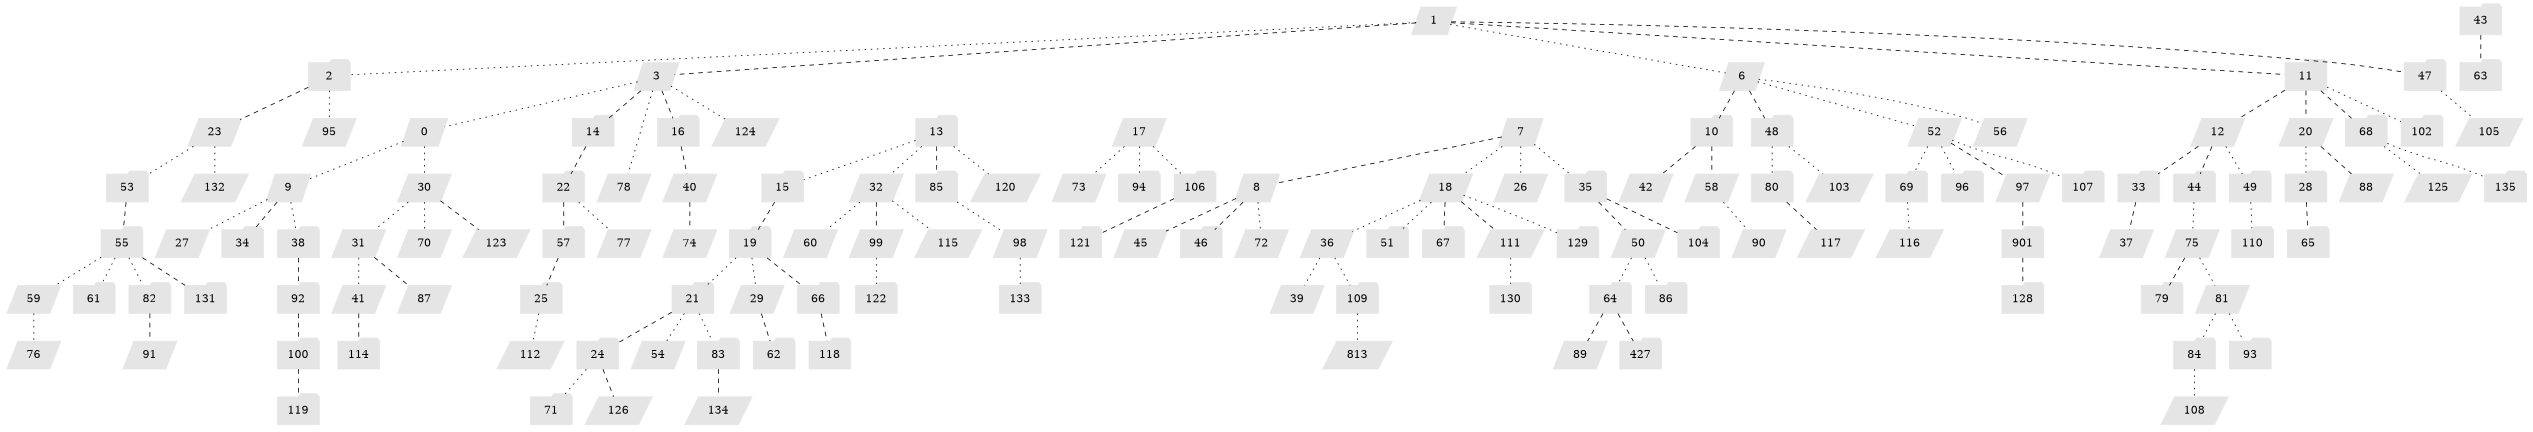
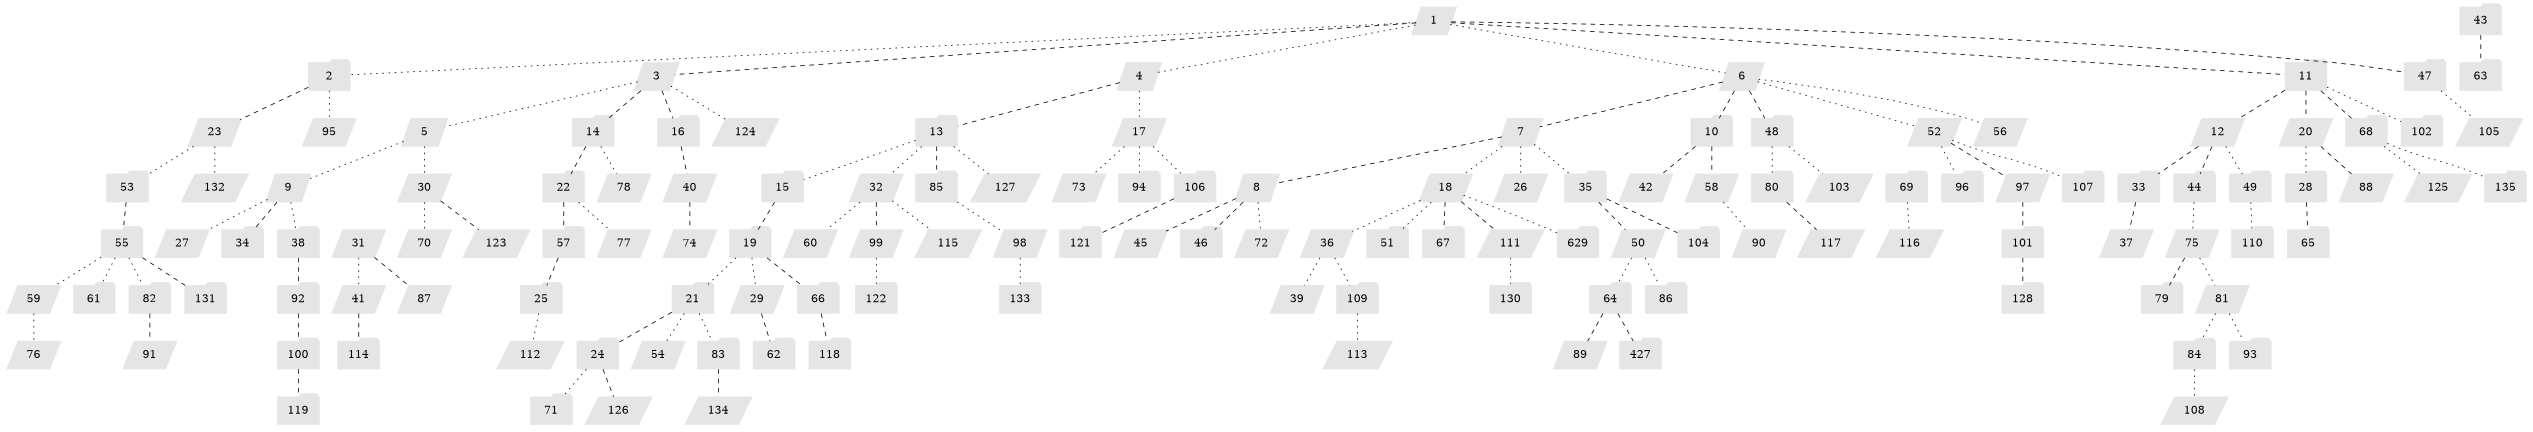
none -> (1139, 77)
none -> (1631, 104)
(425, 132) -> (425, 132)
(640, 132) -> (609, 160)
(1921, 160) -> none
(1006, 188) -> (1006, 188)
(392, 216) -> none
(1578, 244) -> (1578, 244)
(2023, 244) -> (2023, 244)
(1358, 355) -> (1358, 355)
